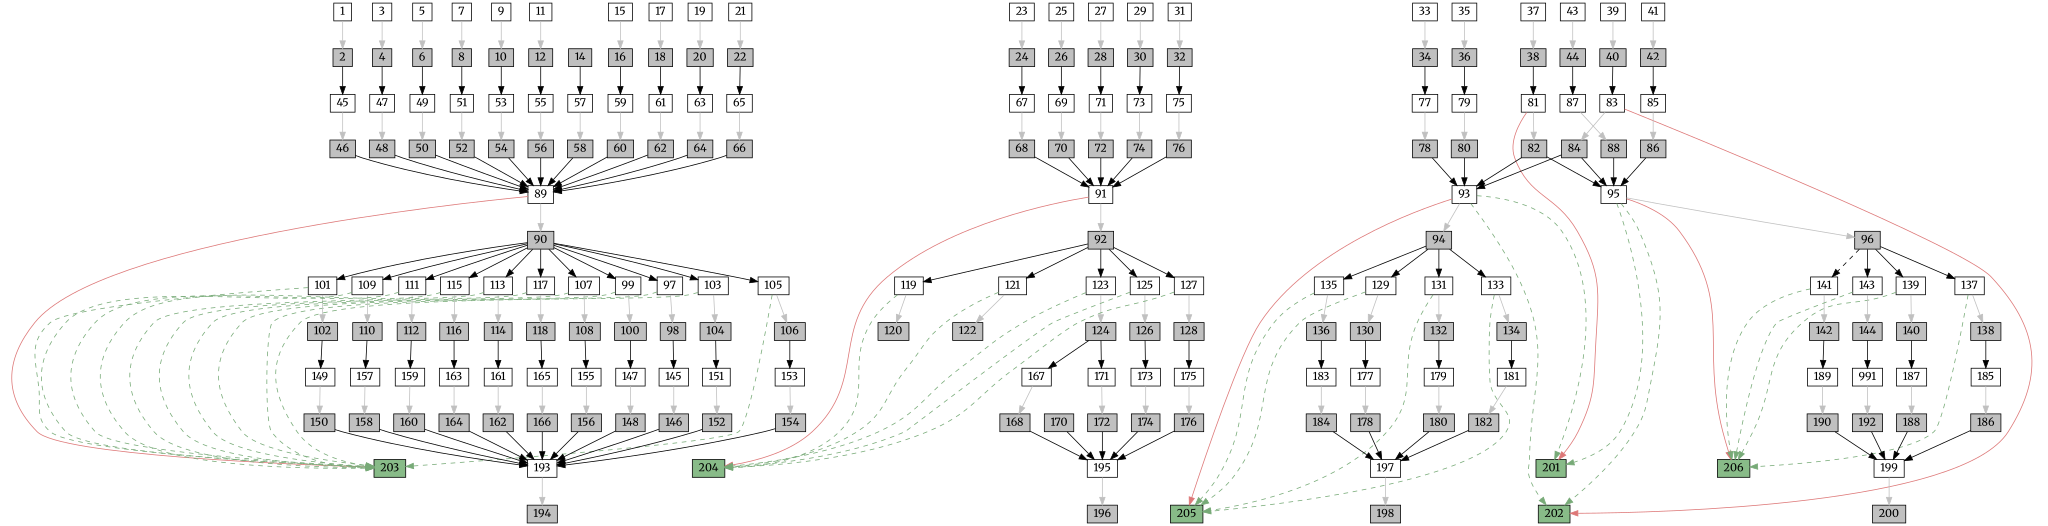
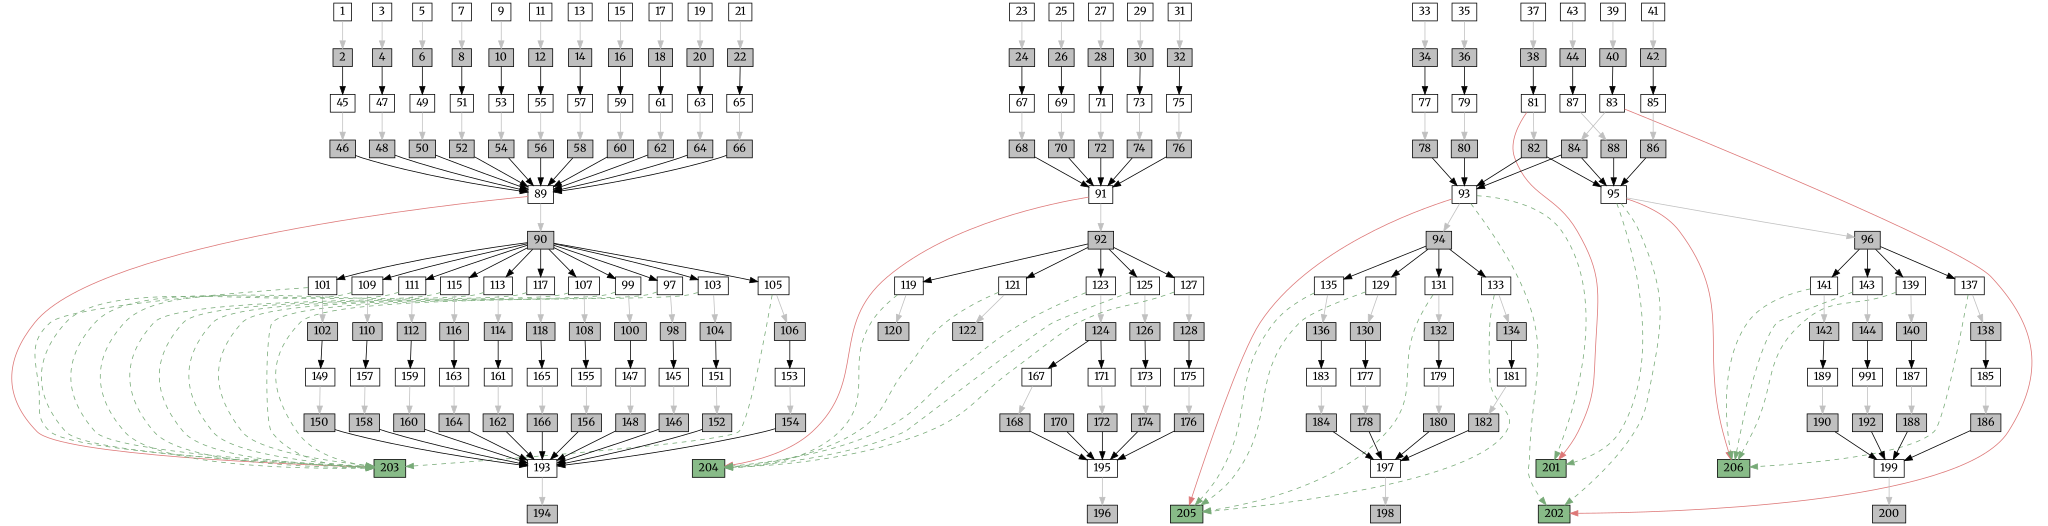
none -> (580, 12)
(1849, 260) -> (1849, 260)
